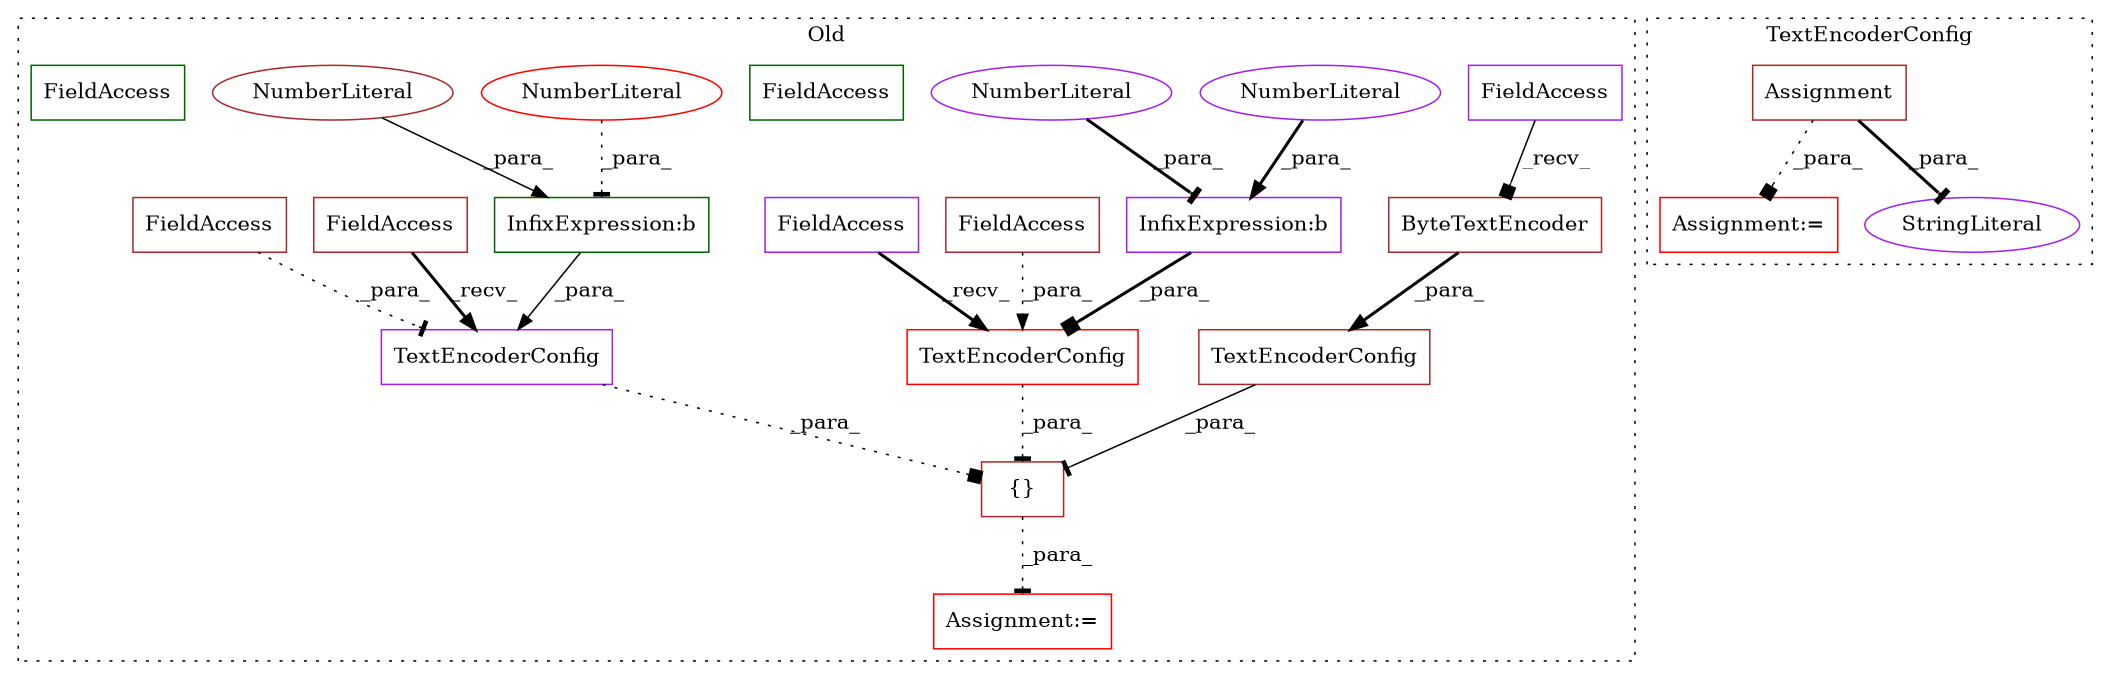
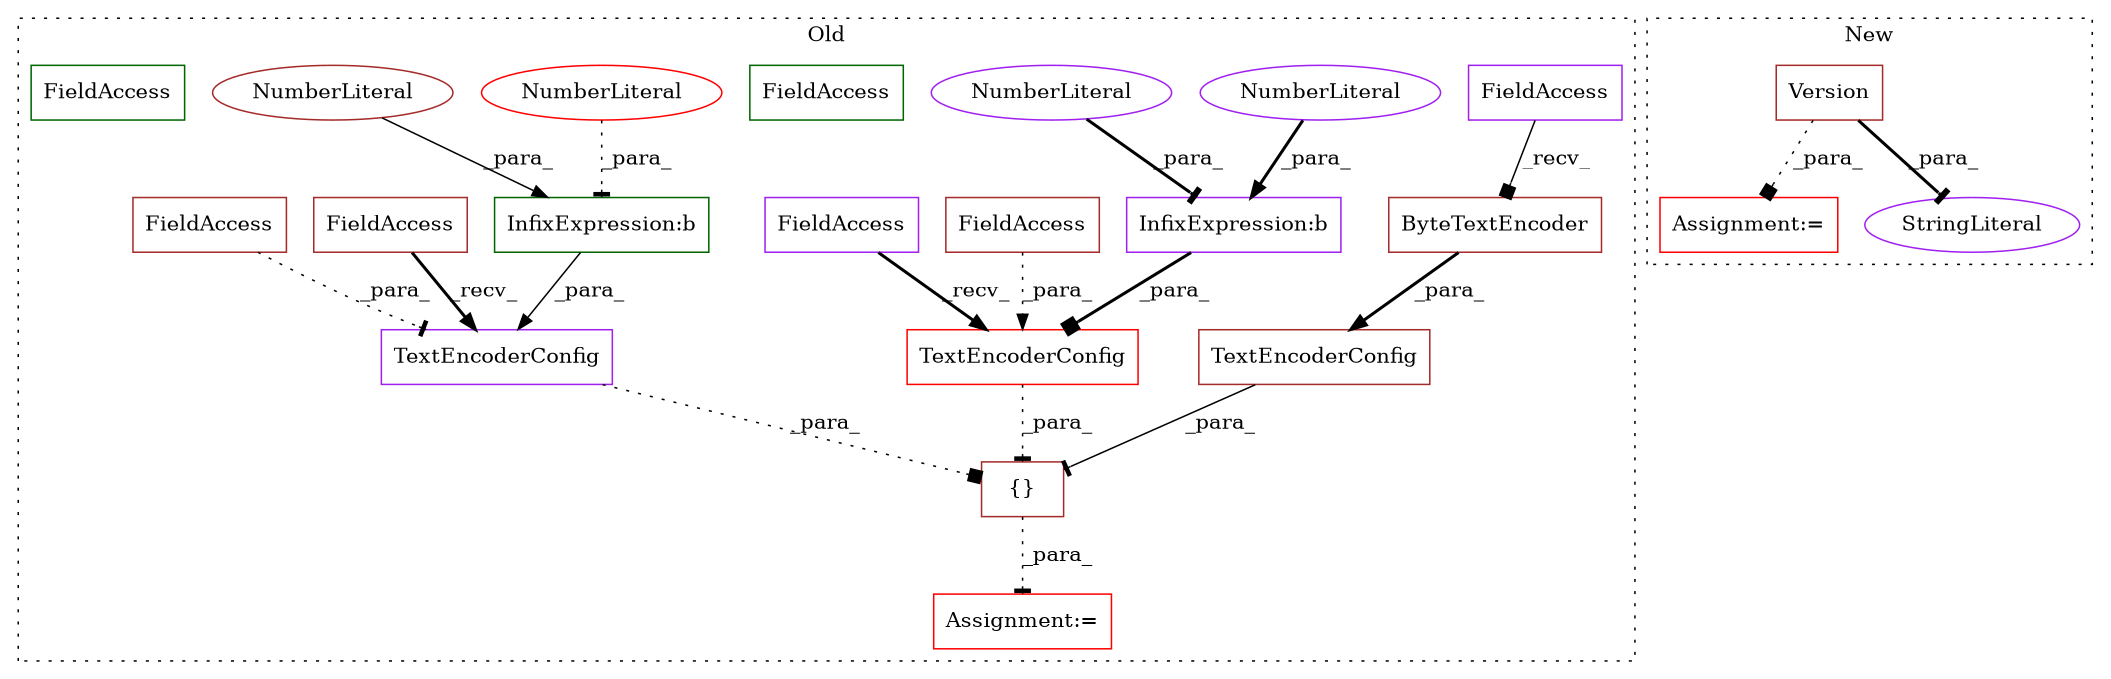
(1870, 36) -> (1870, 36)
(1829, 93) -> (1829, 93)
